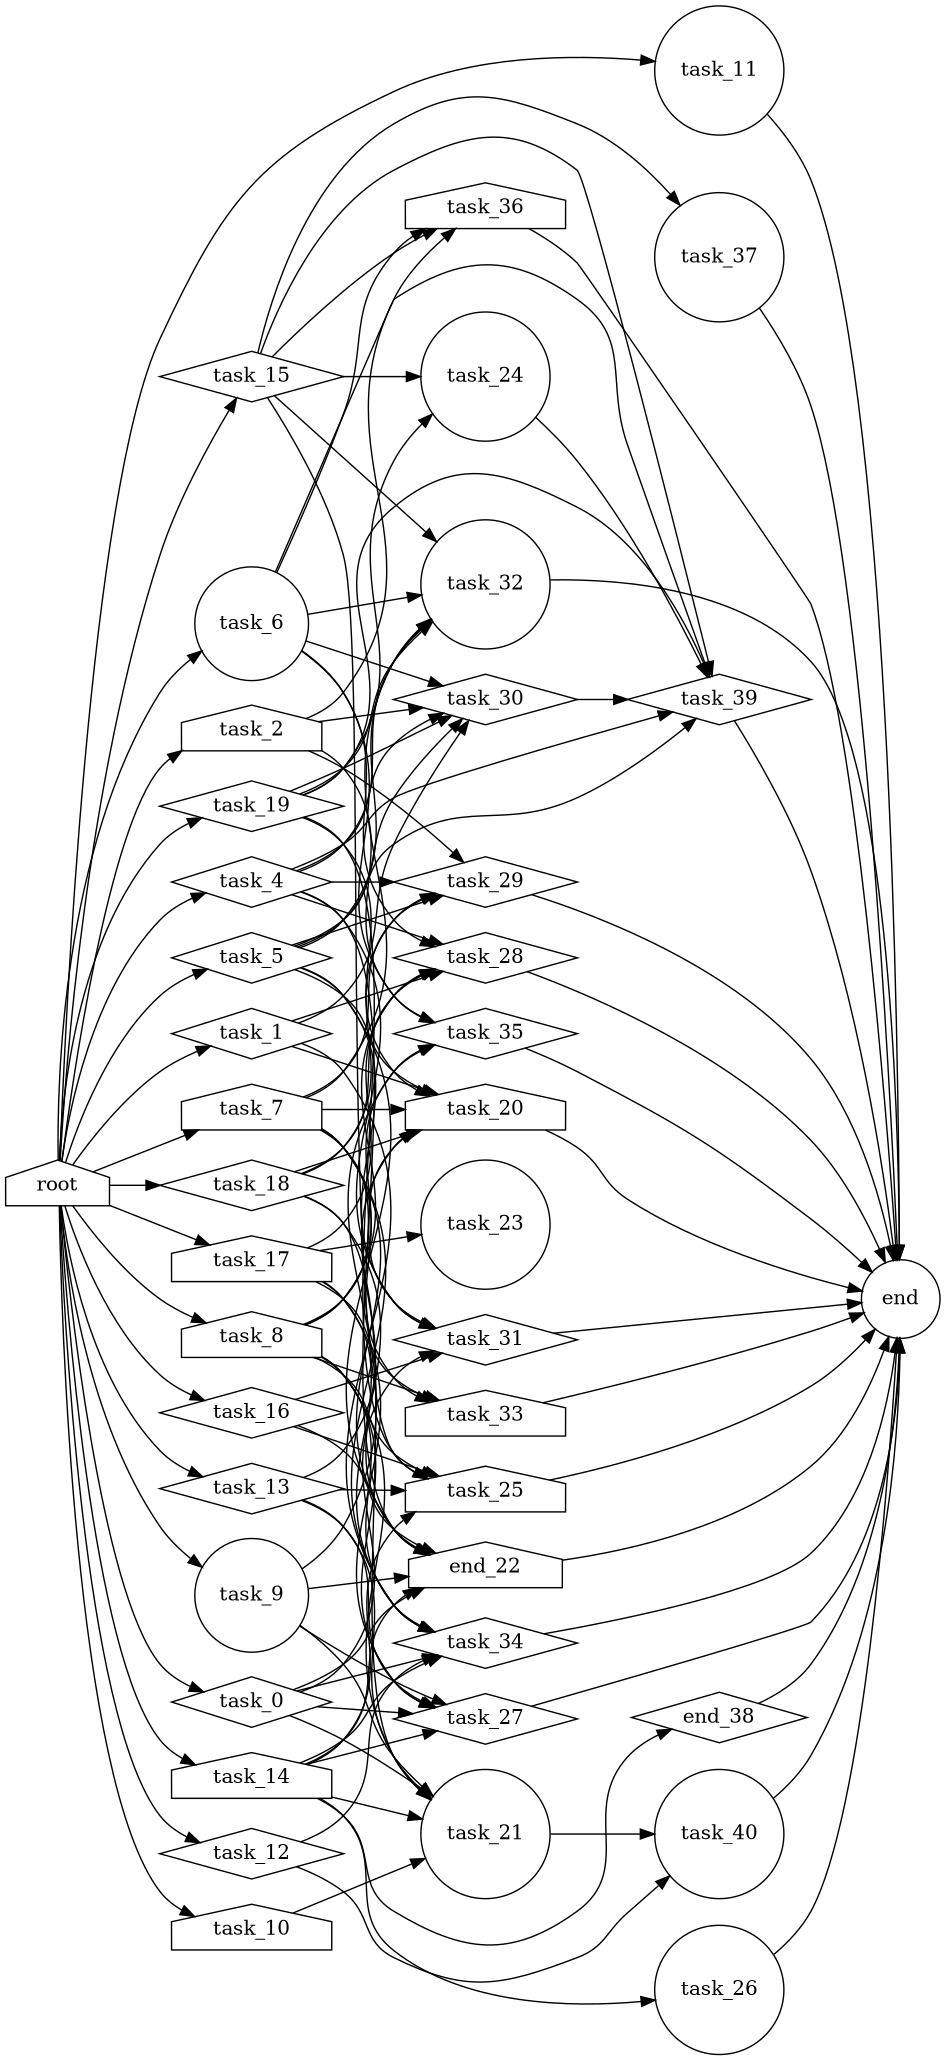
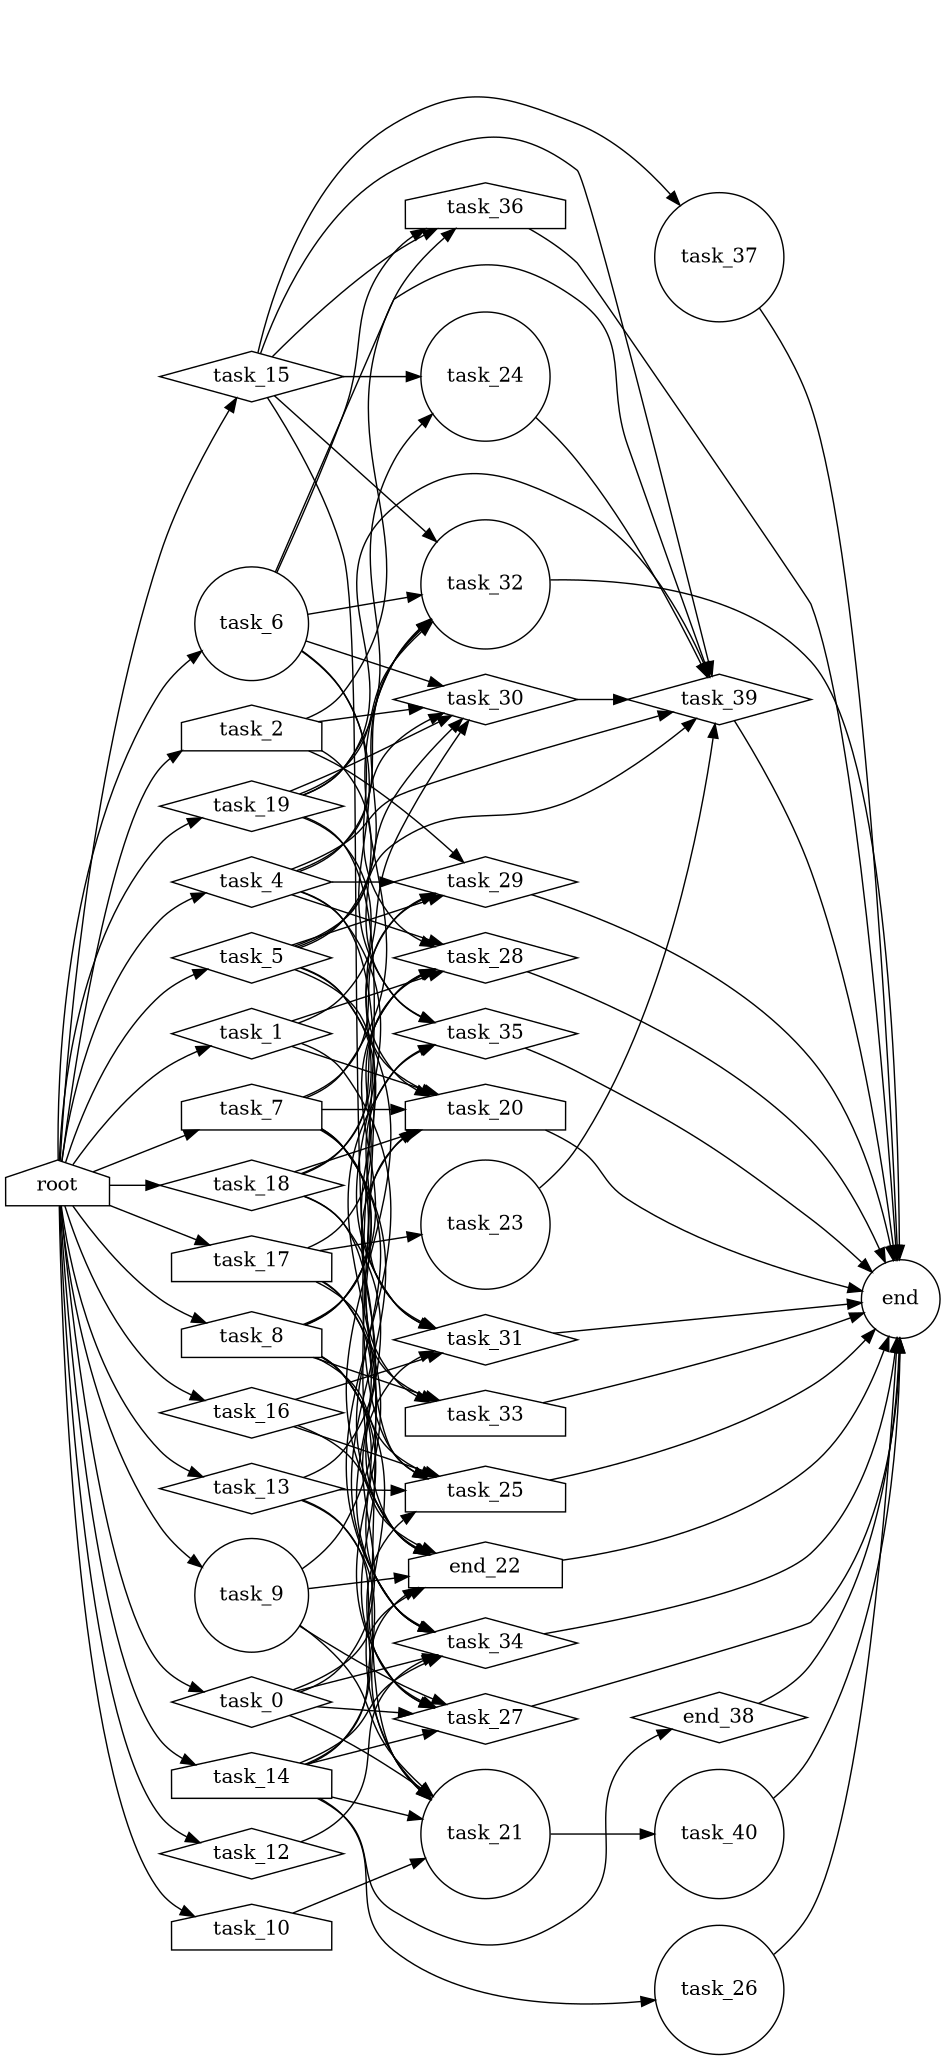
(719, 70) -> none
none -> (657, 976)
(482, 1982) -> none
